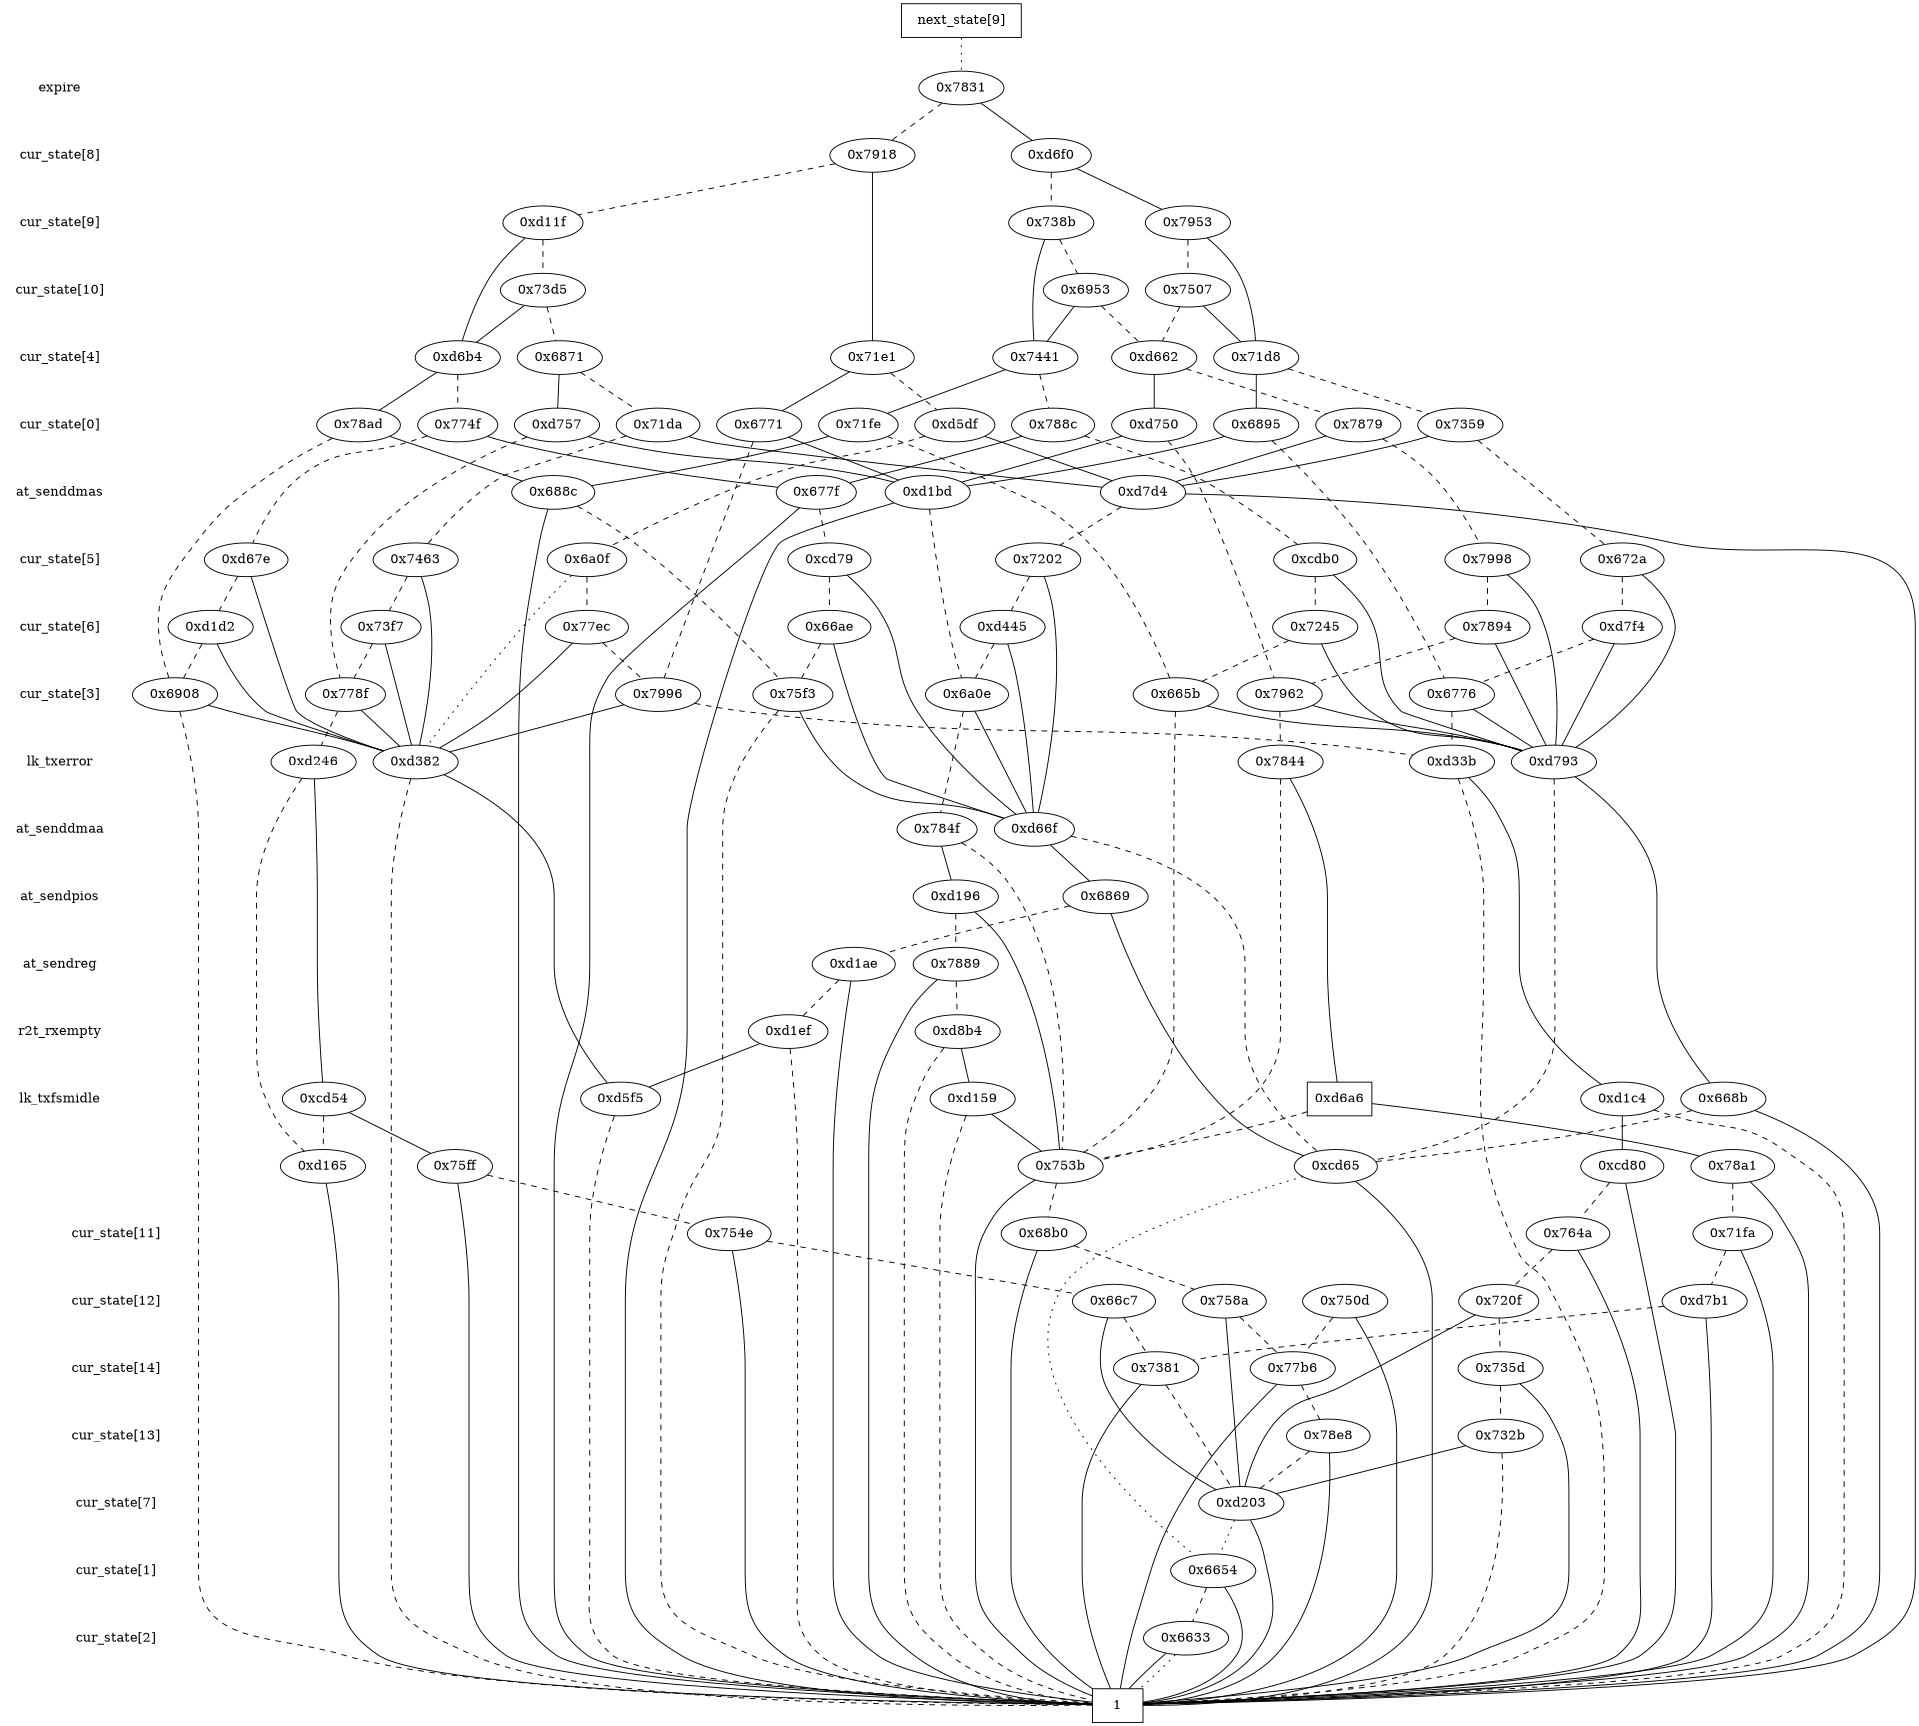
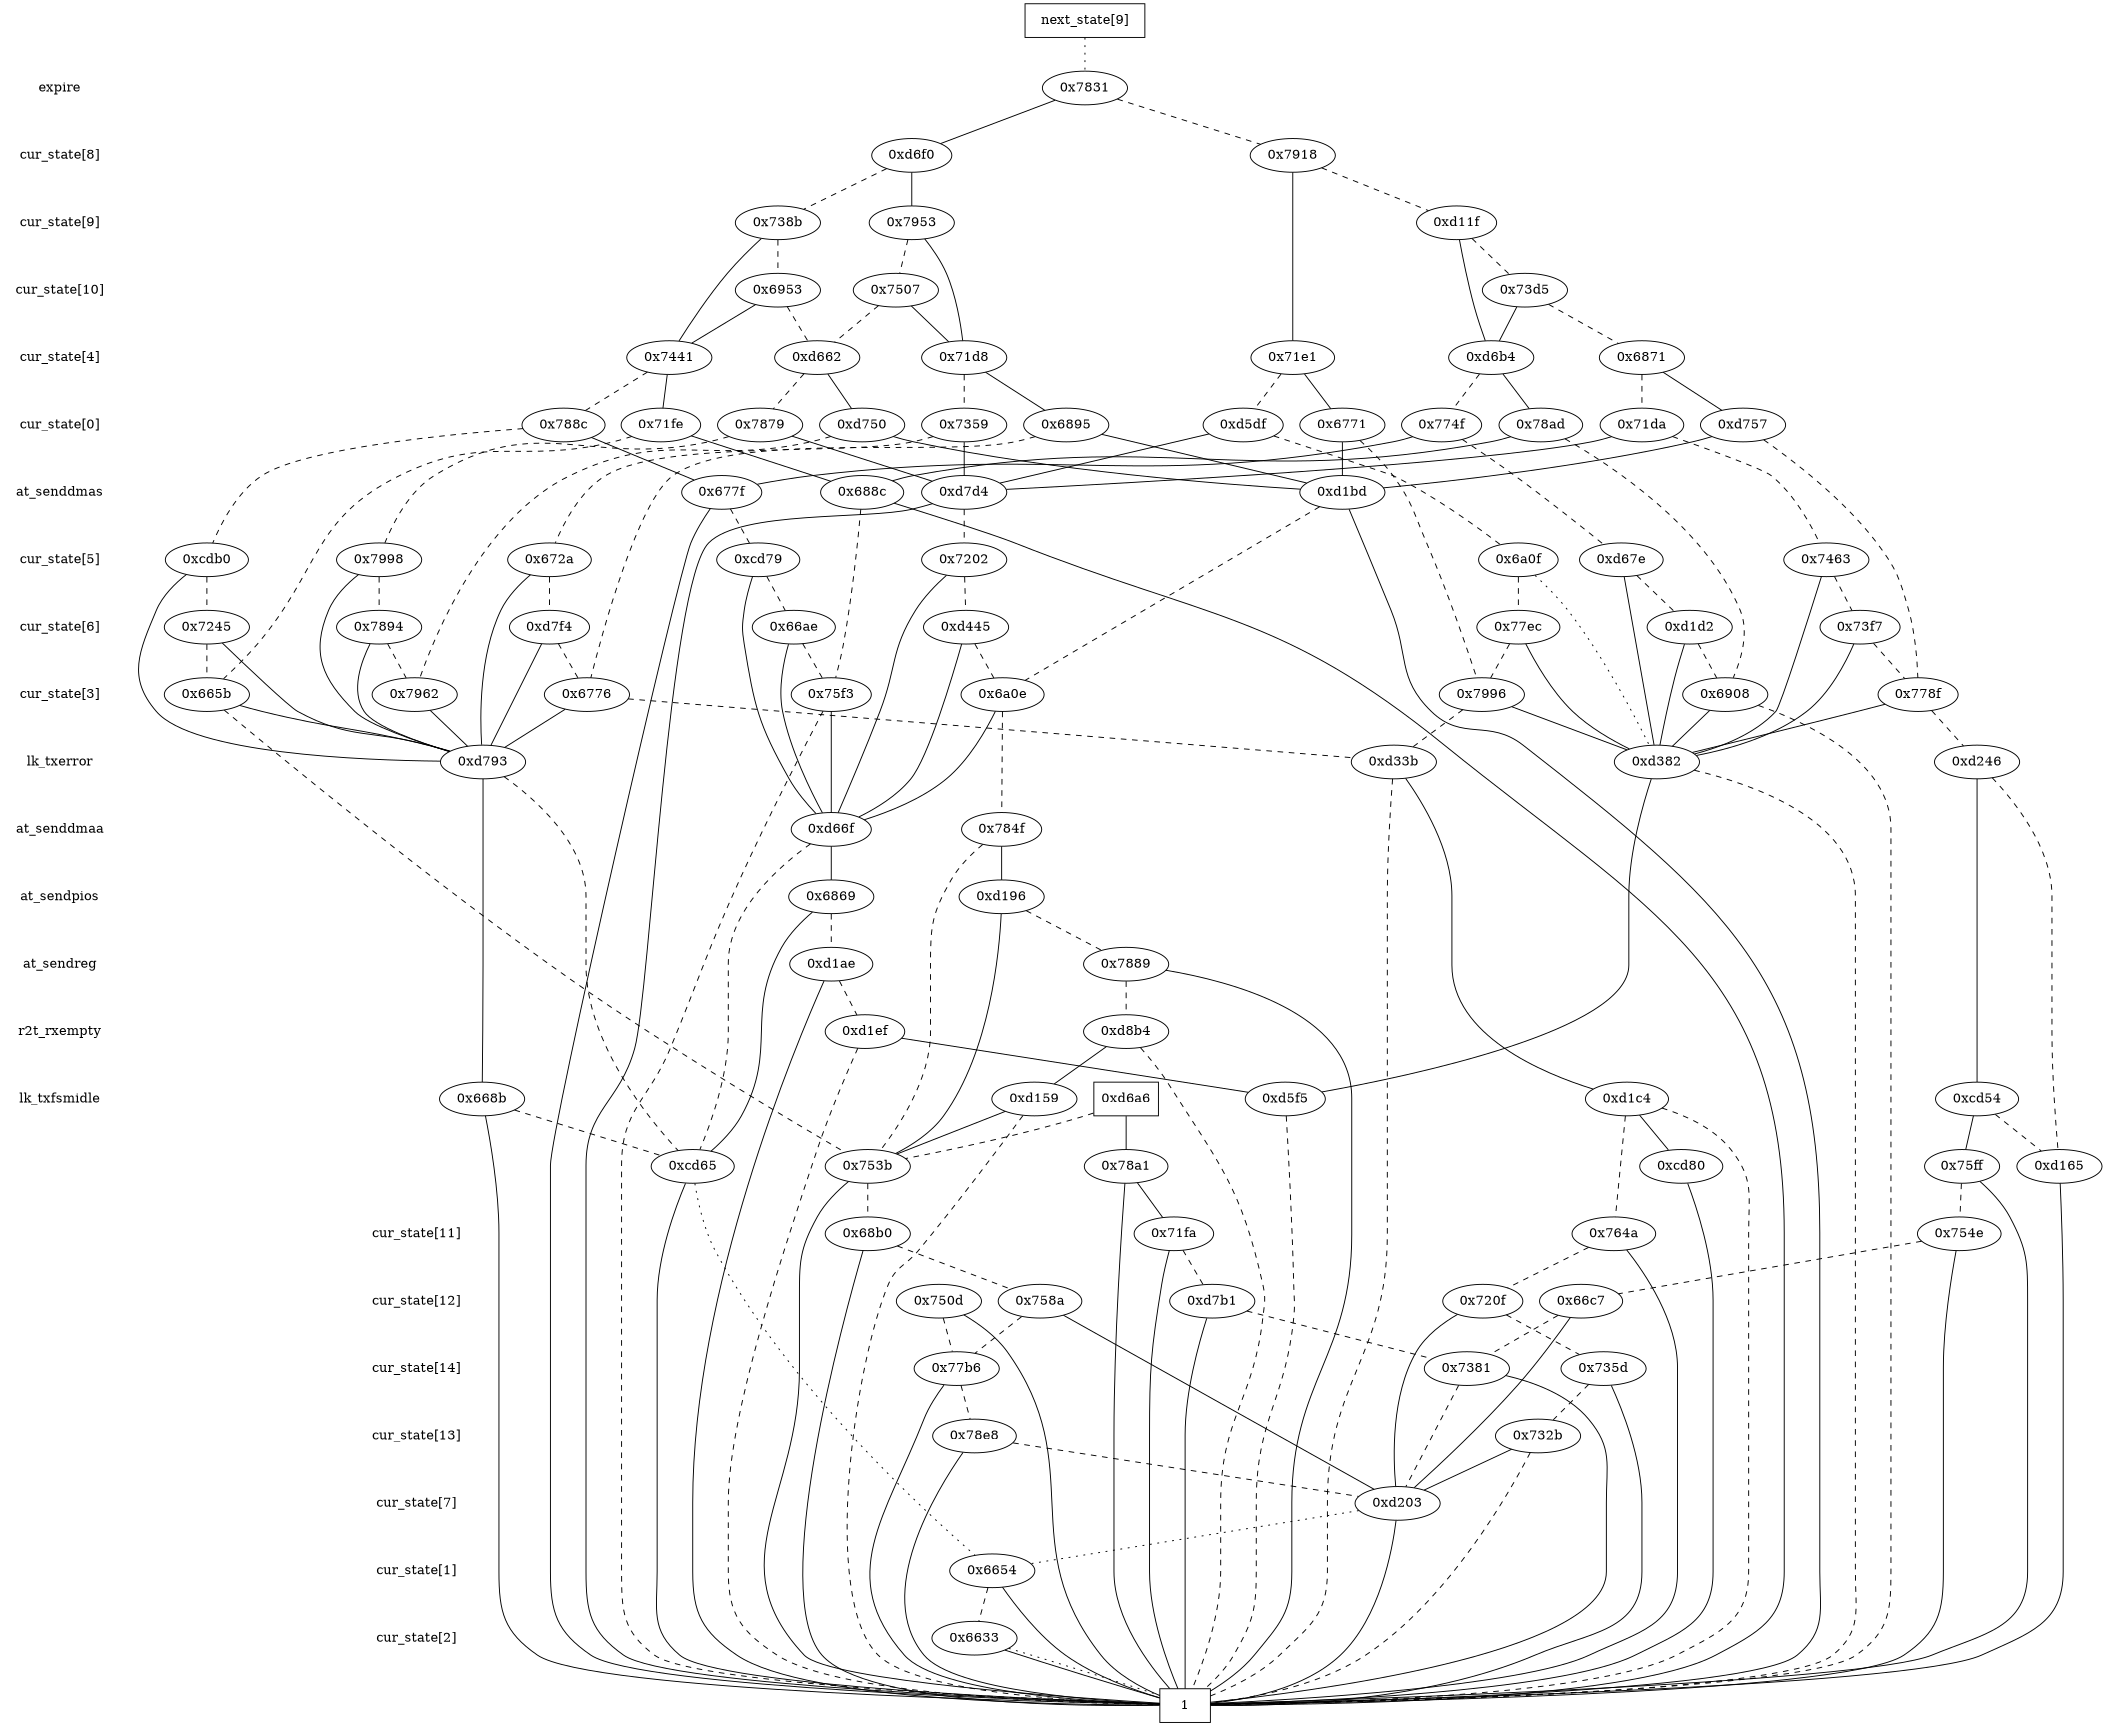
(1281, 762) -> none
(1595, 1200) -> (1620, 1166)
(1733, 1200) -> (1150, 1200)
